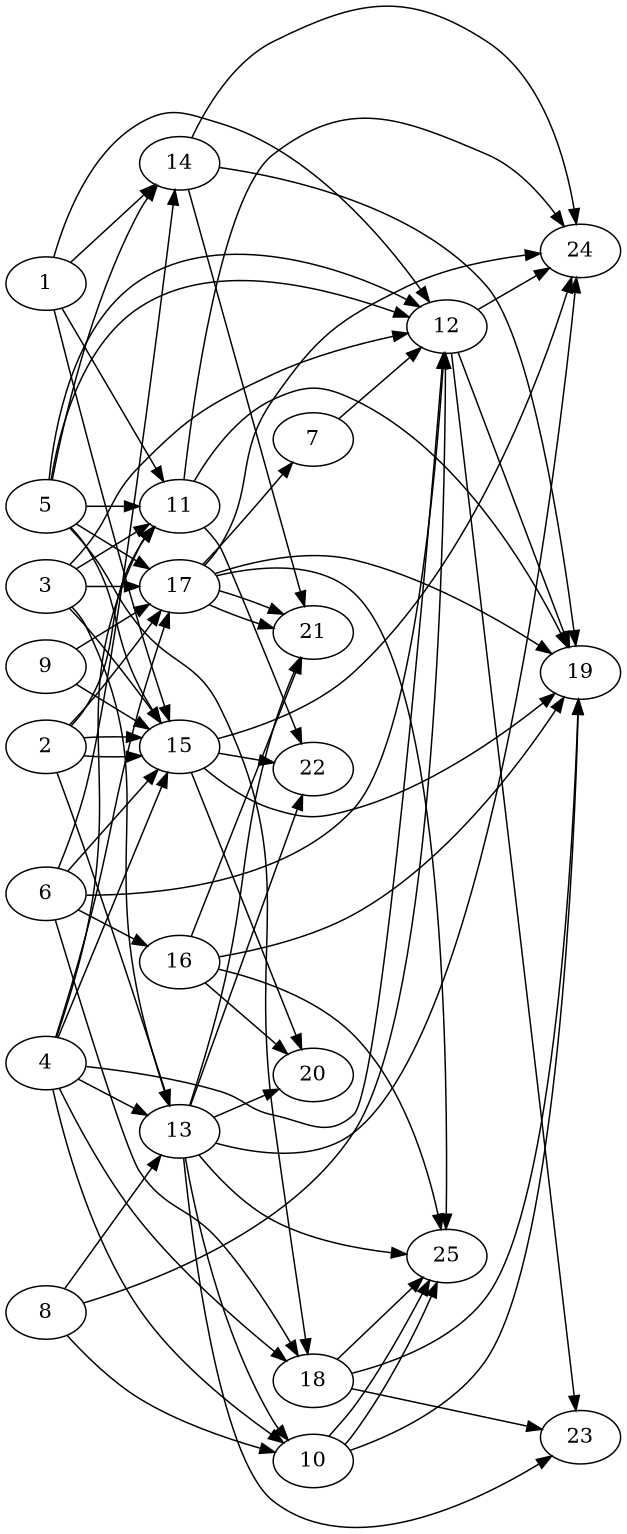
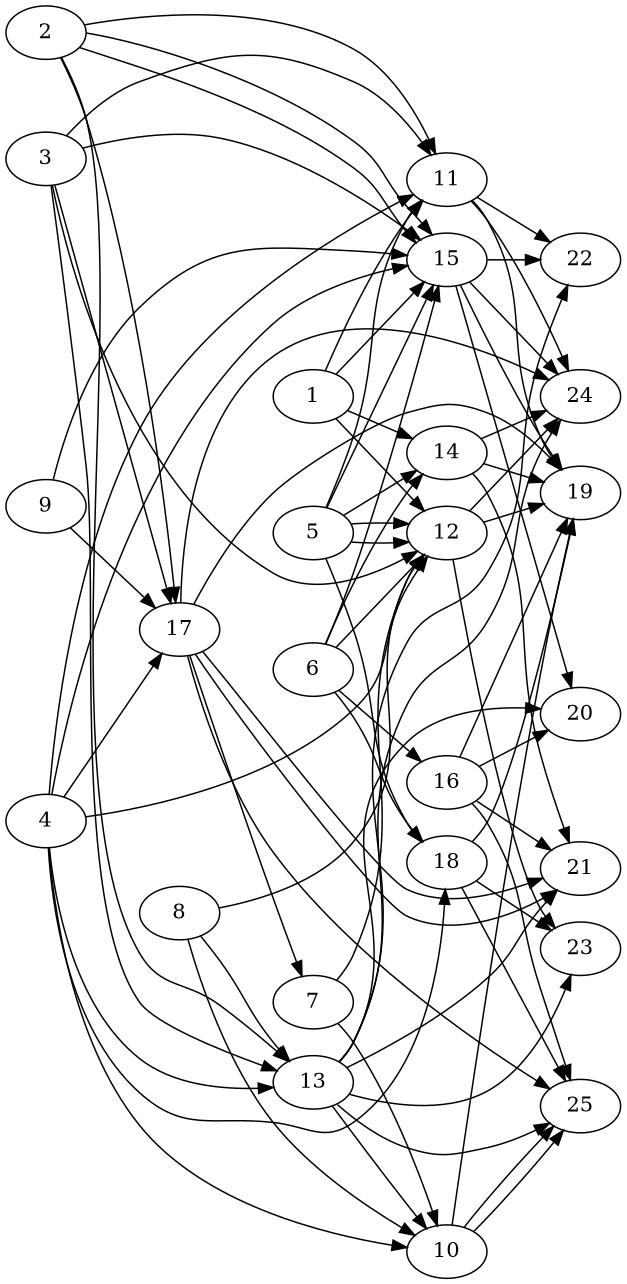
(103, 541) -> none
none -> (393, 1113)
